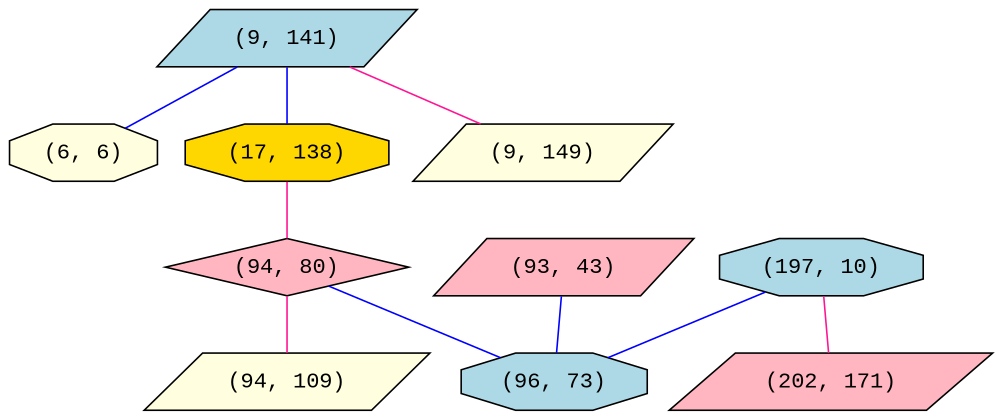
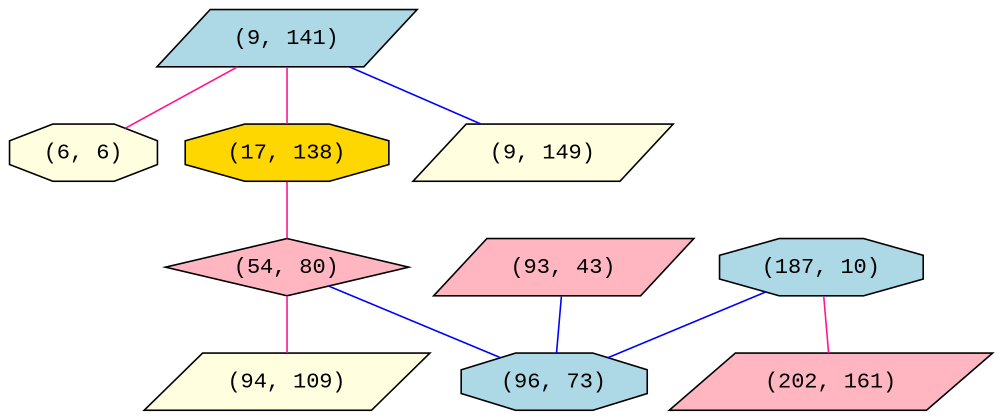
(415, 95) -> (415, 95)
(287, 96) -> (287, 96)
(181, 98) -> (181, 98)
(287, 267) -> (287, 267)
(821, 267) -> (821, 267)
(831, 382) -> (831, 382)
